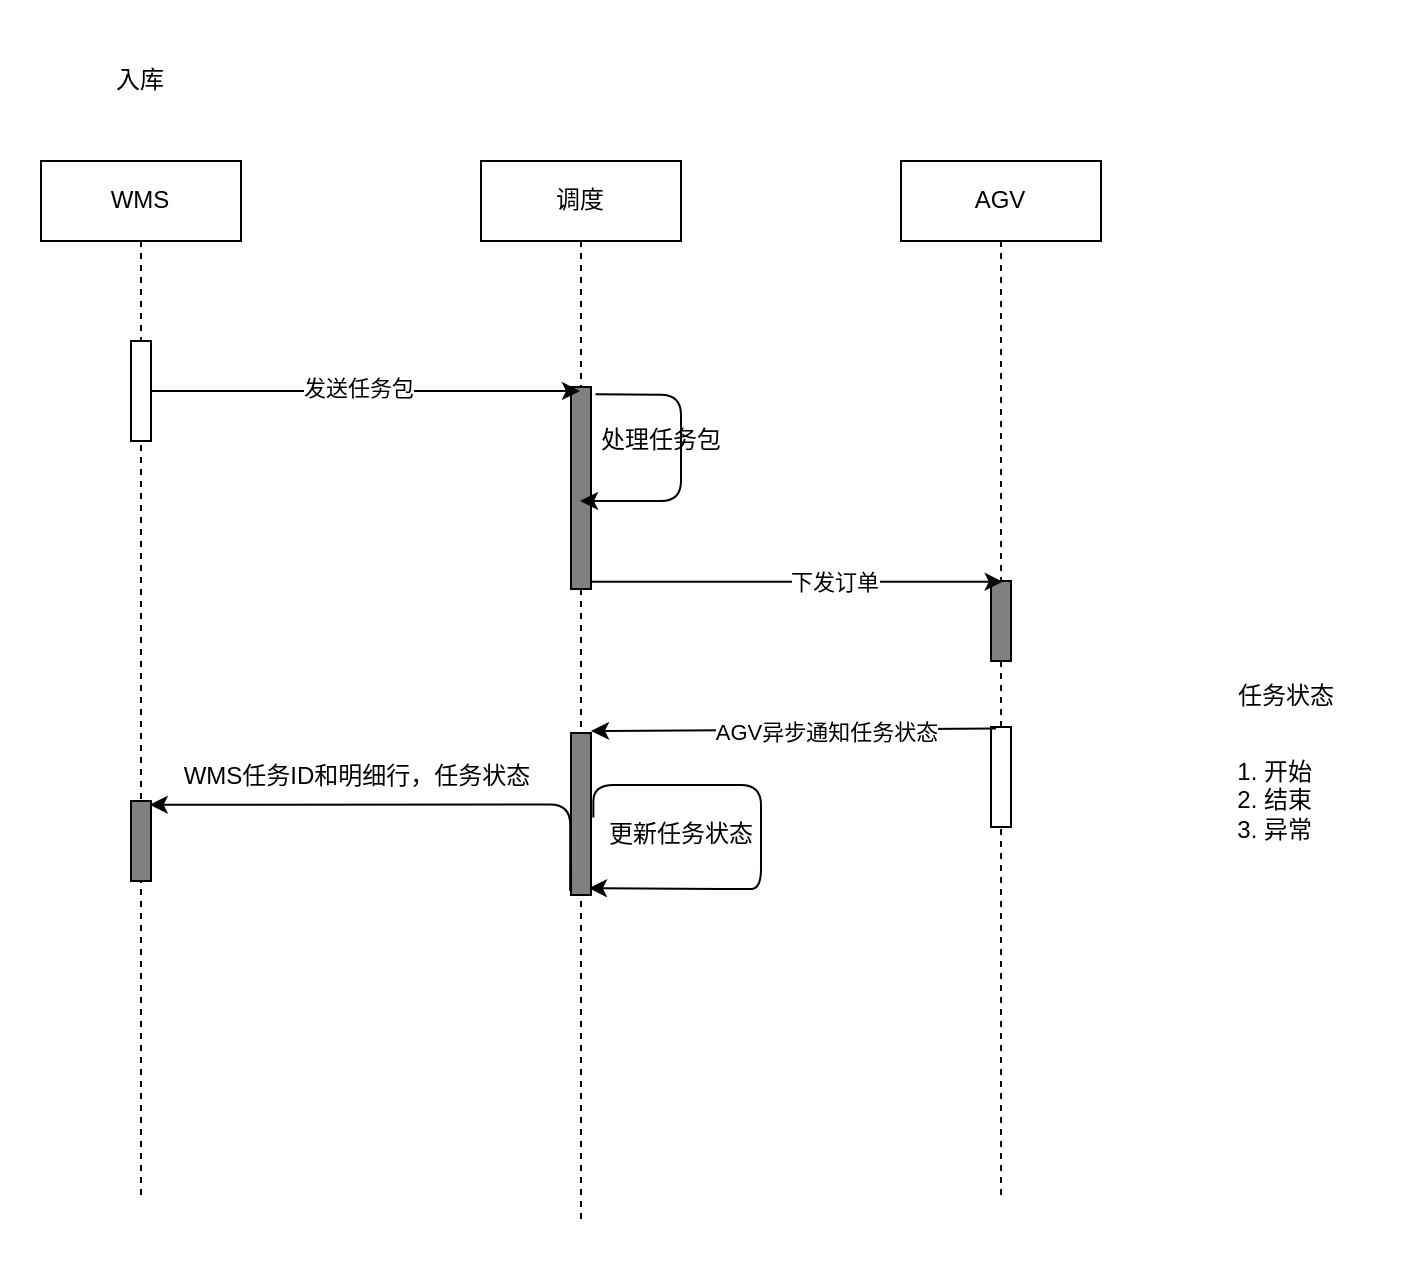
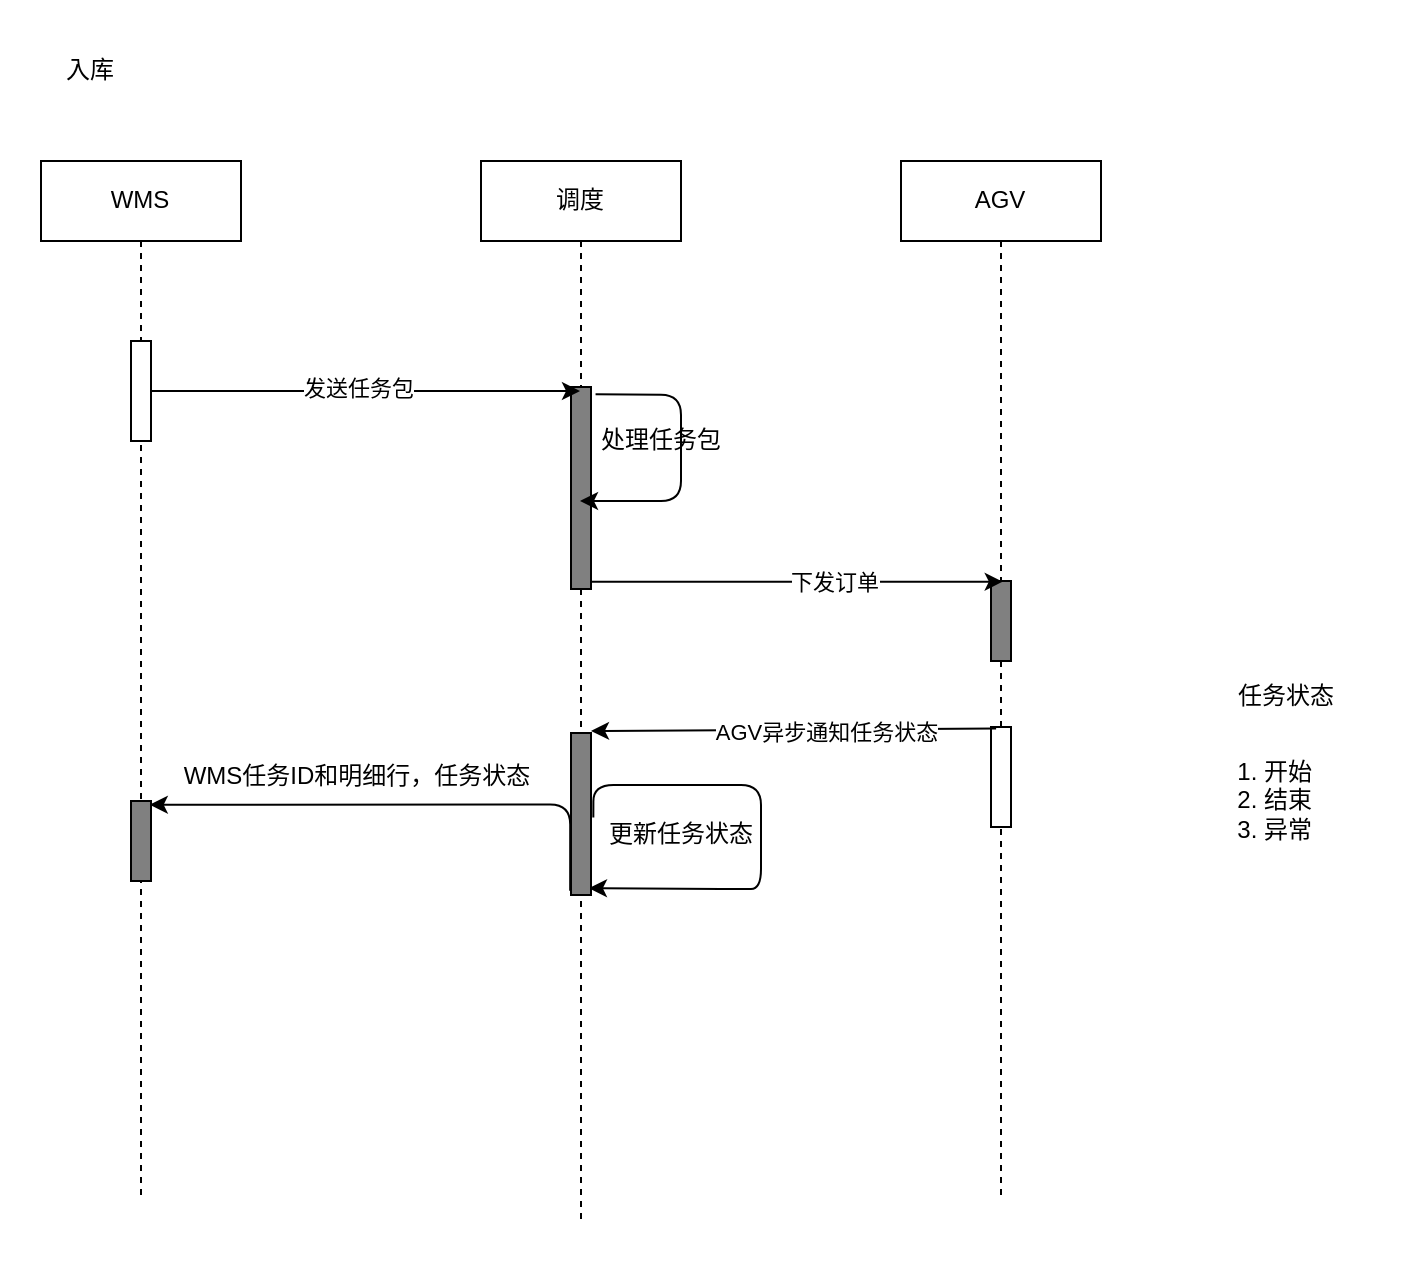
(141, 81) -> (91, 71)
